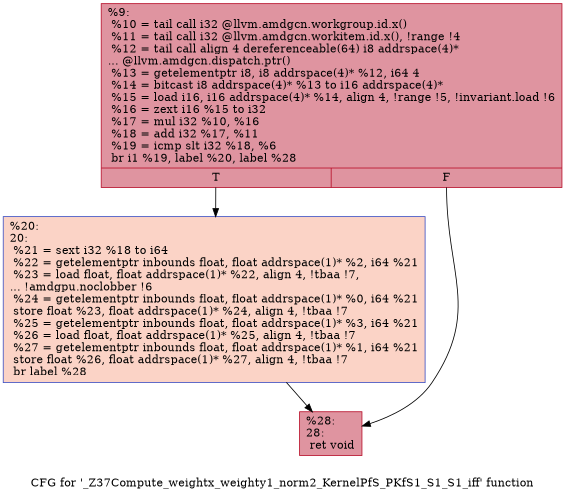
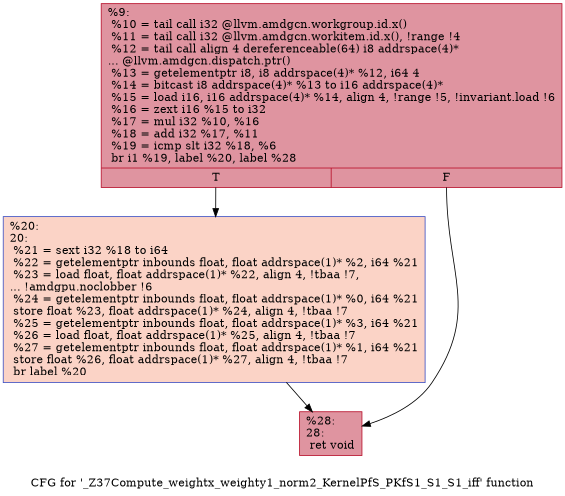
(49, 372) -> (49, 372)
